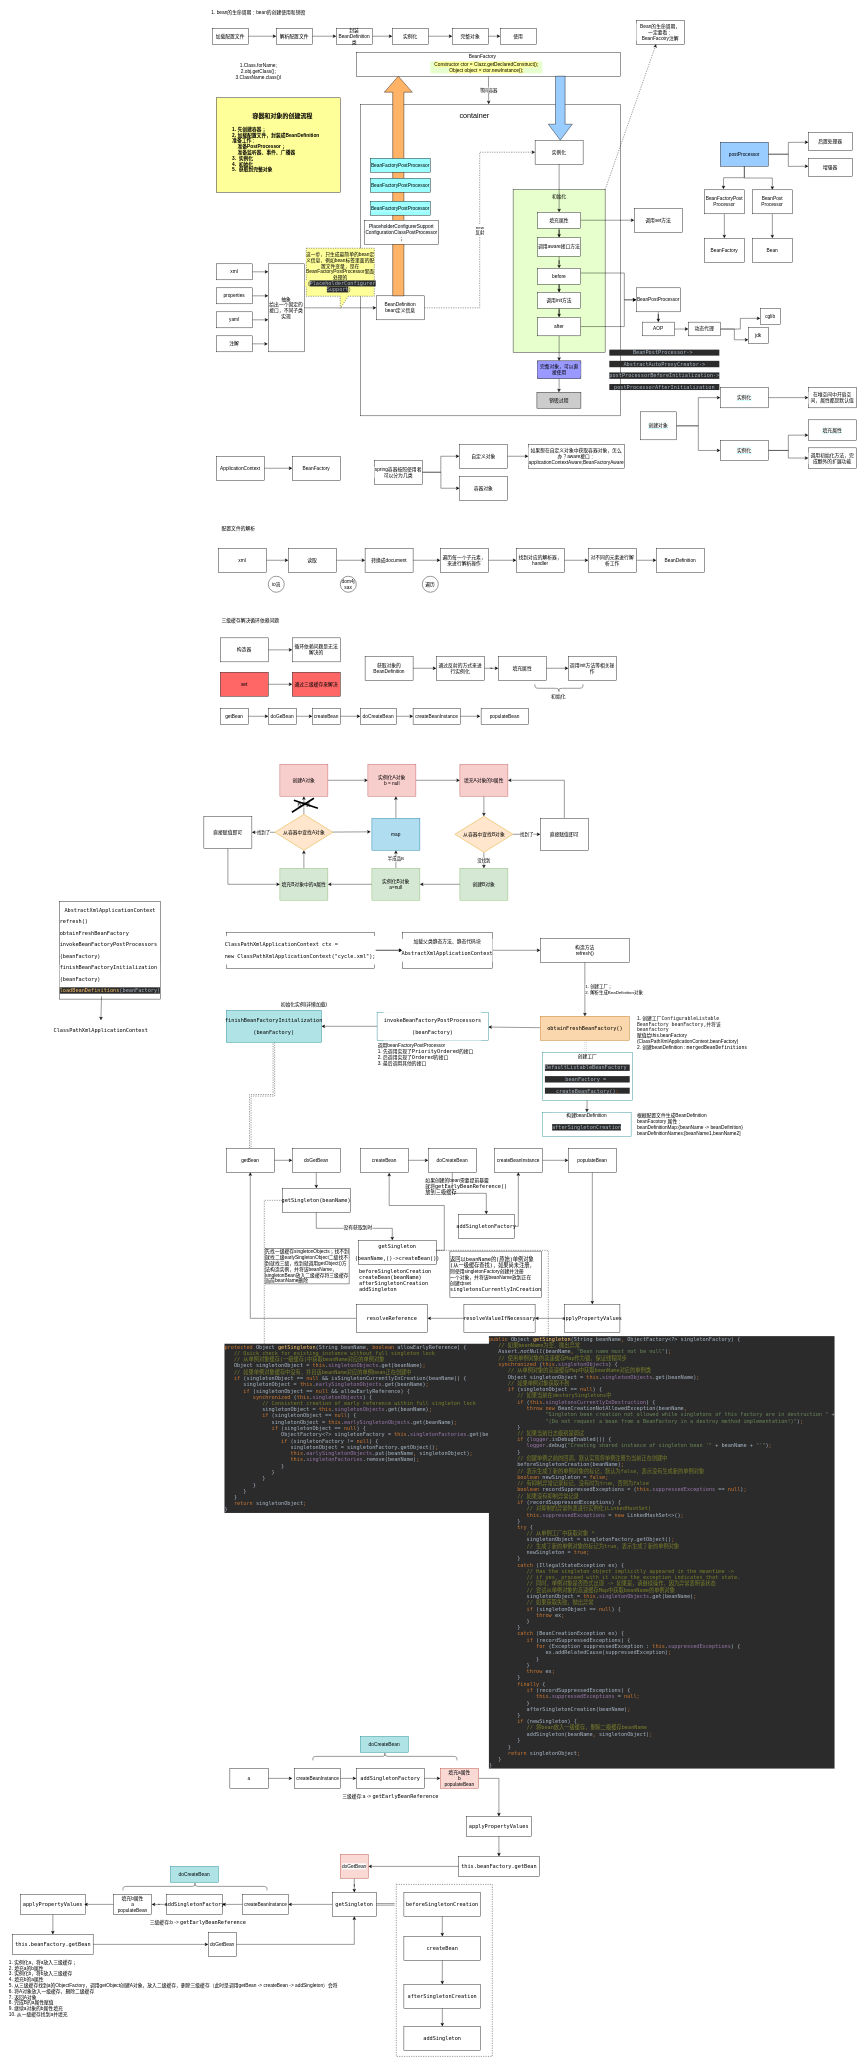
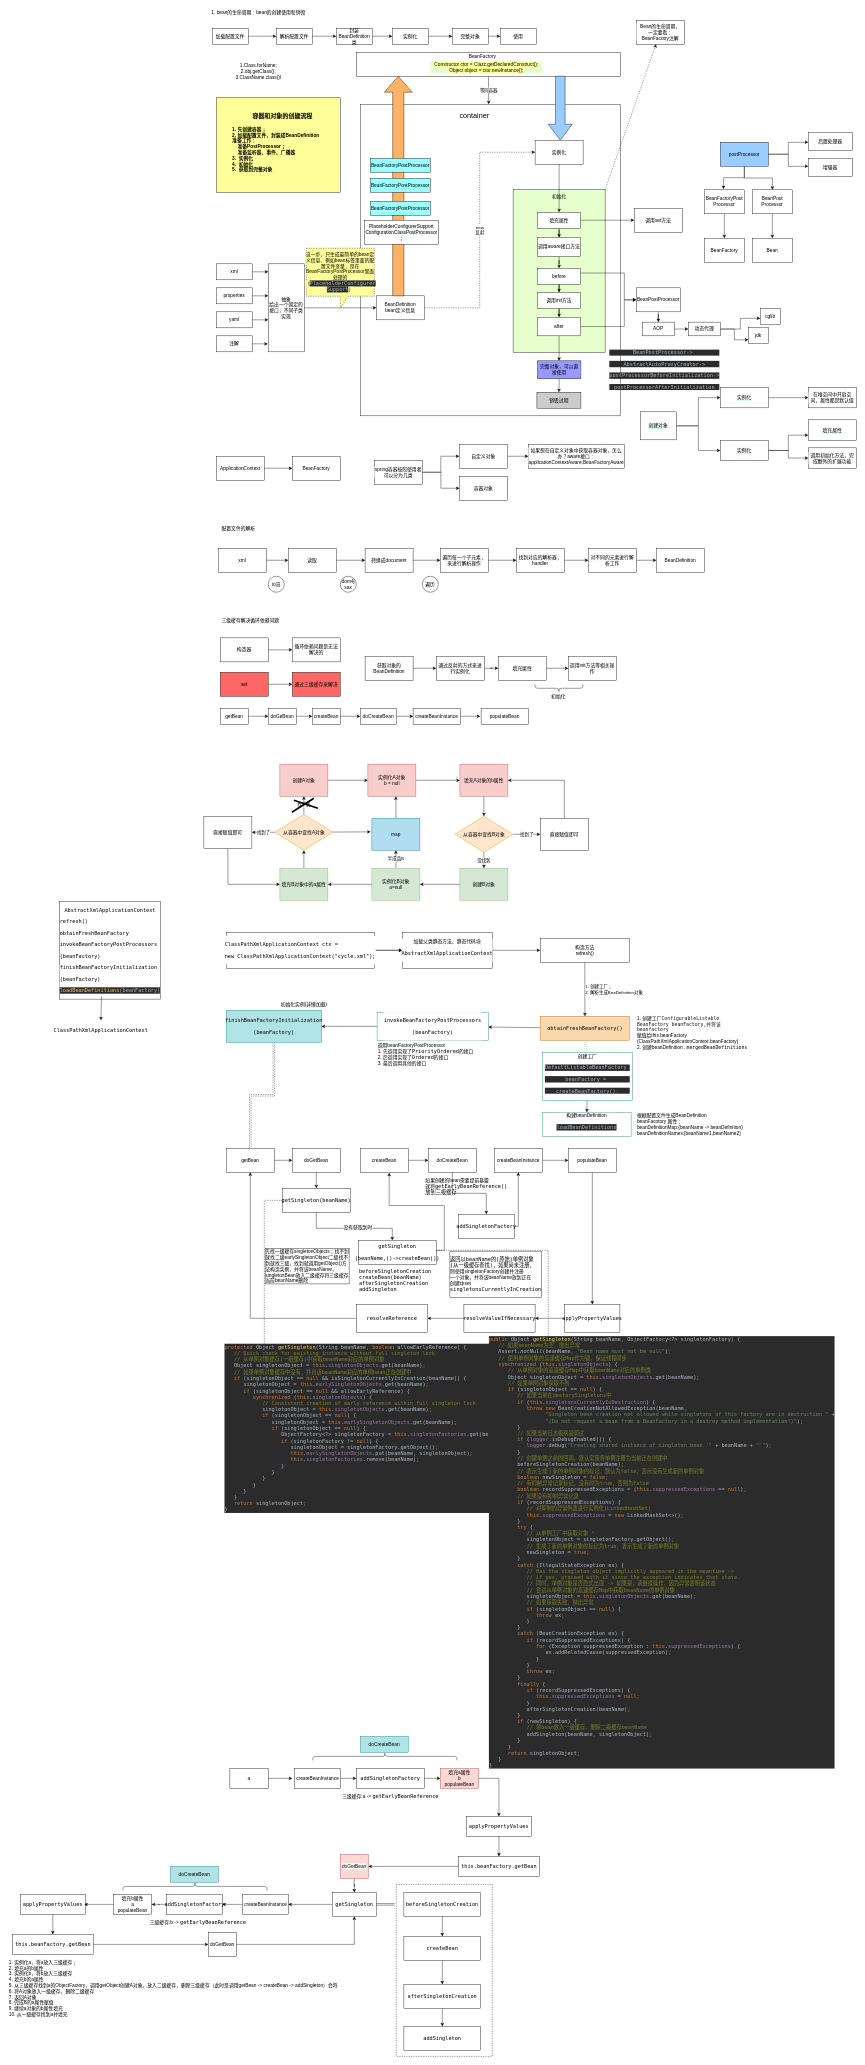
(587, 1124) -> (587, 1124)
